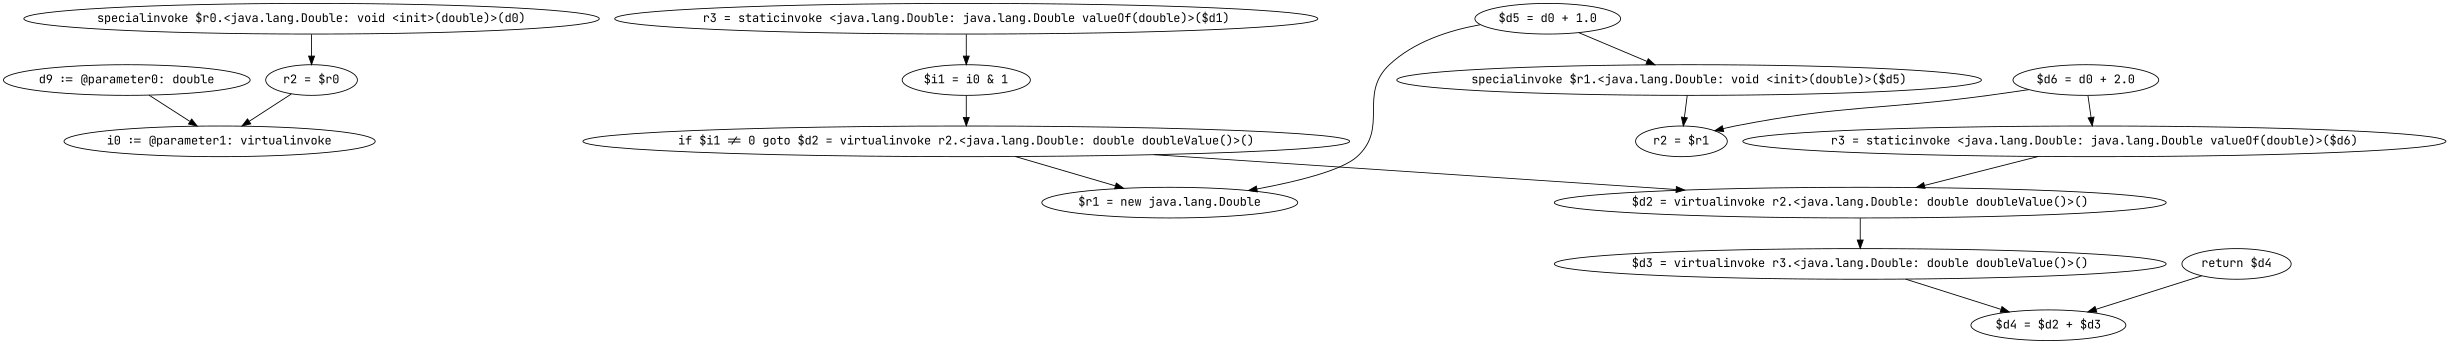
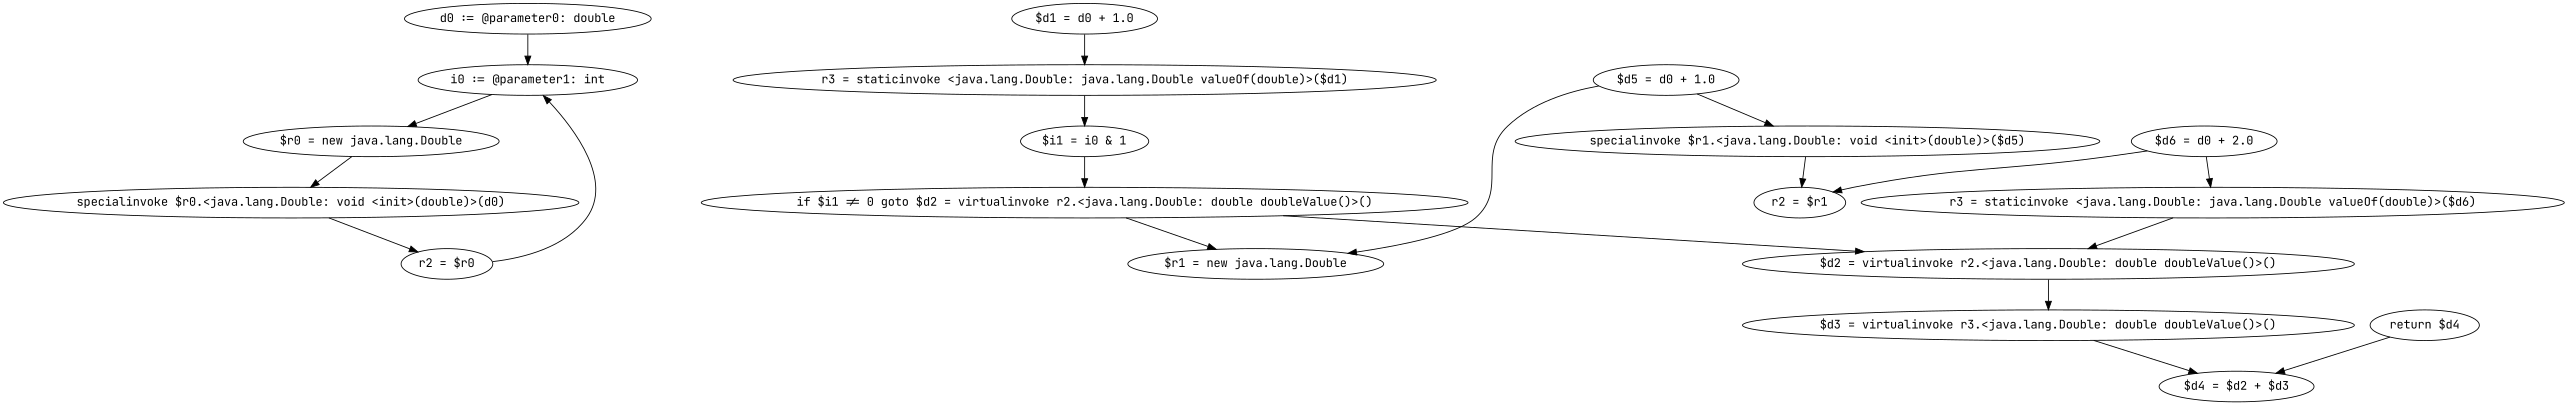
none -> (1085, 19)
(127, 80) -> (528, 19)
(220, 141) -> (528, 80)
none -> (371, 141)
